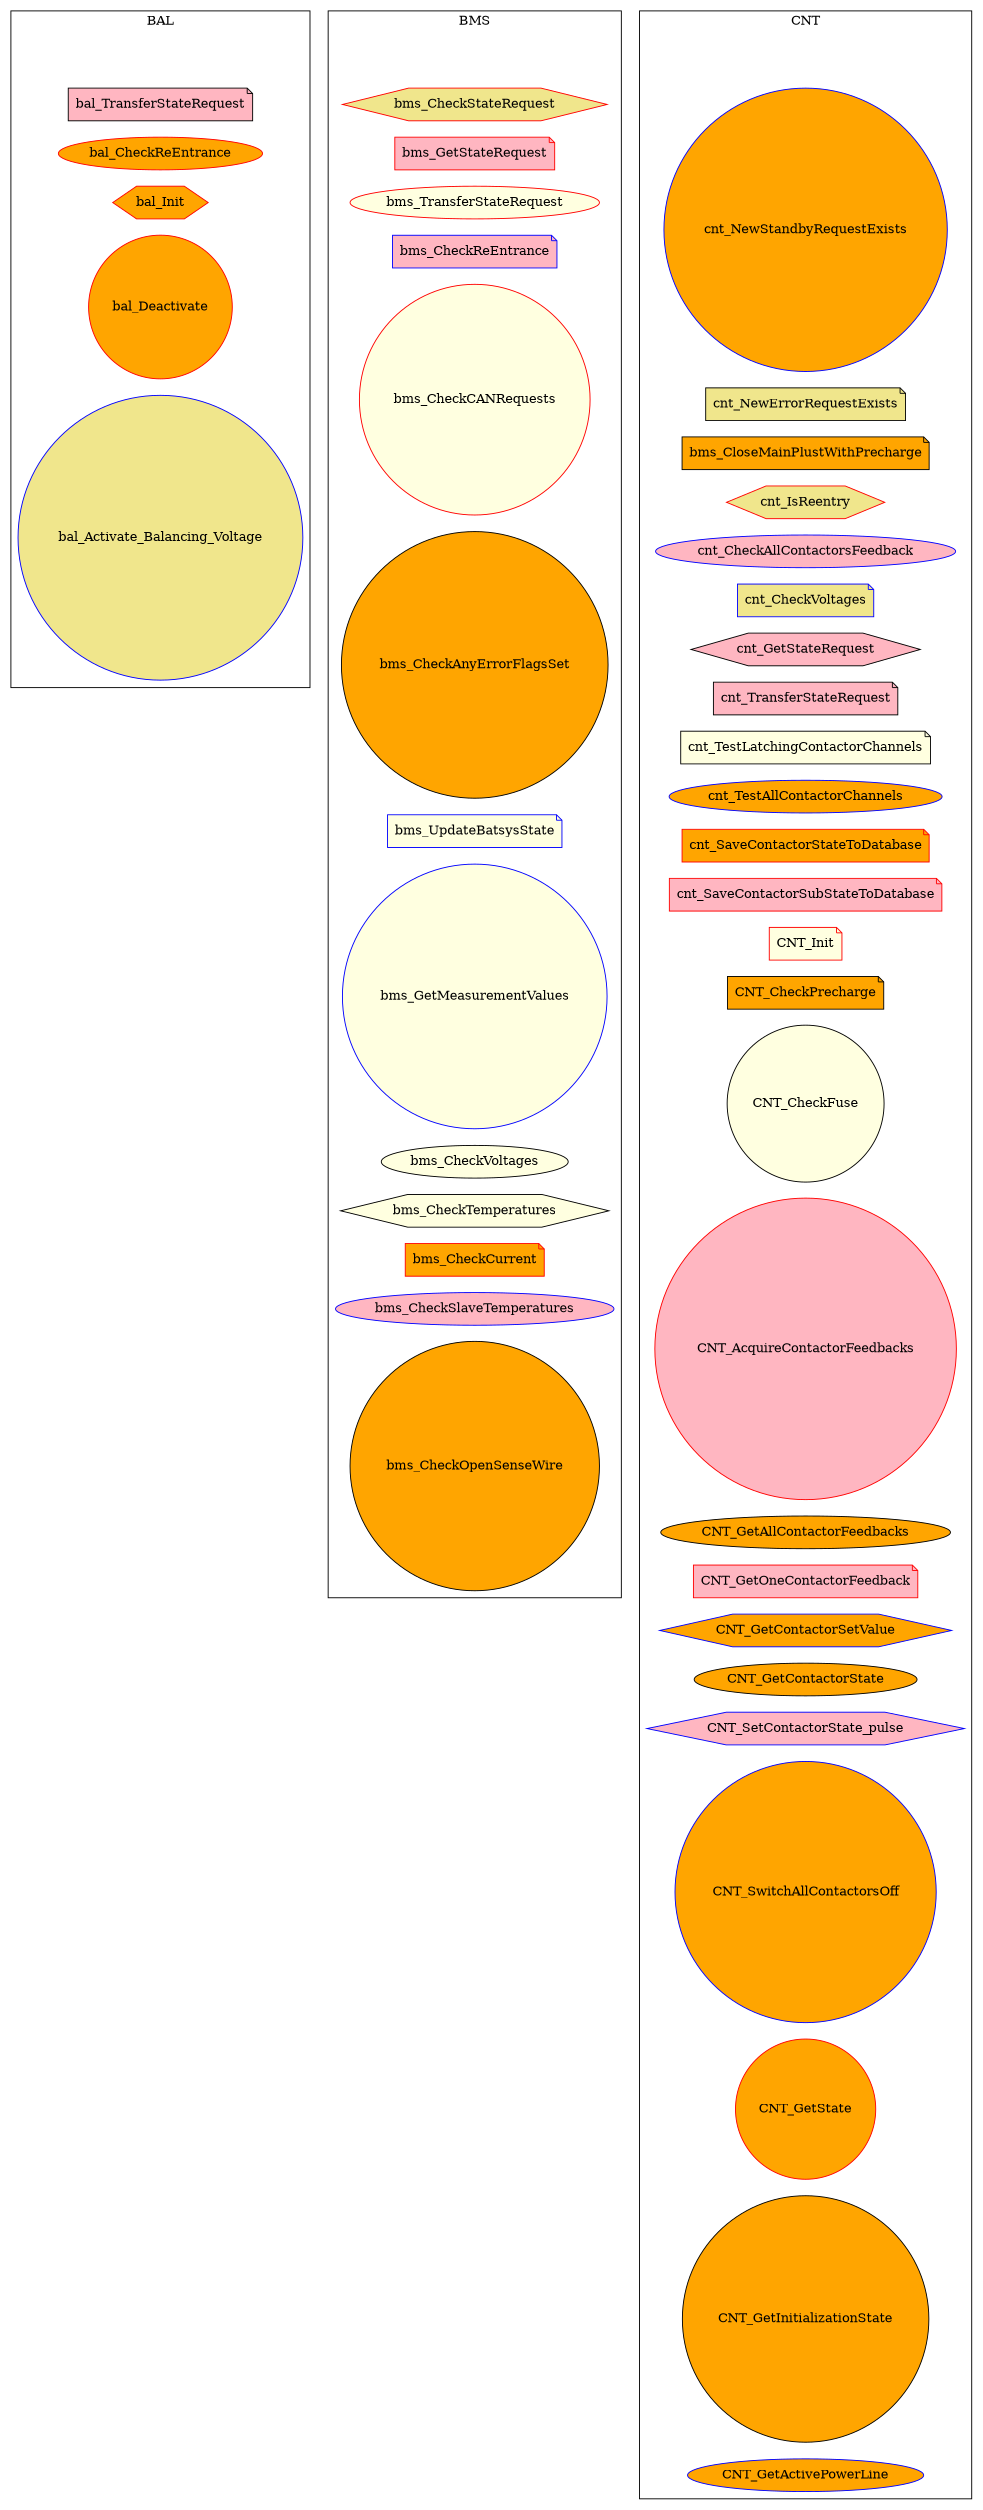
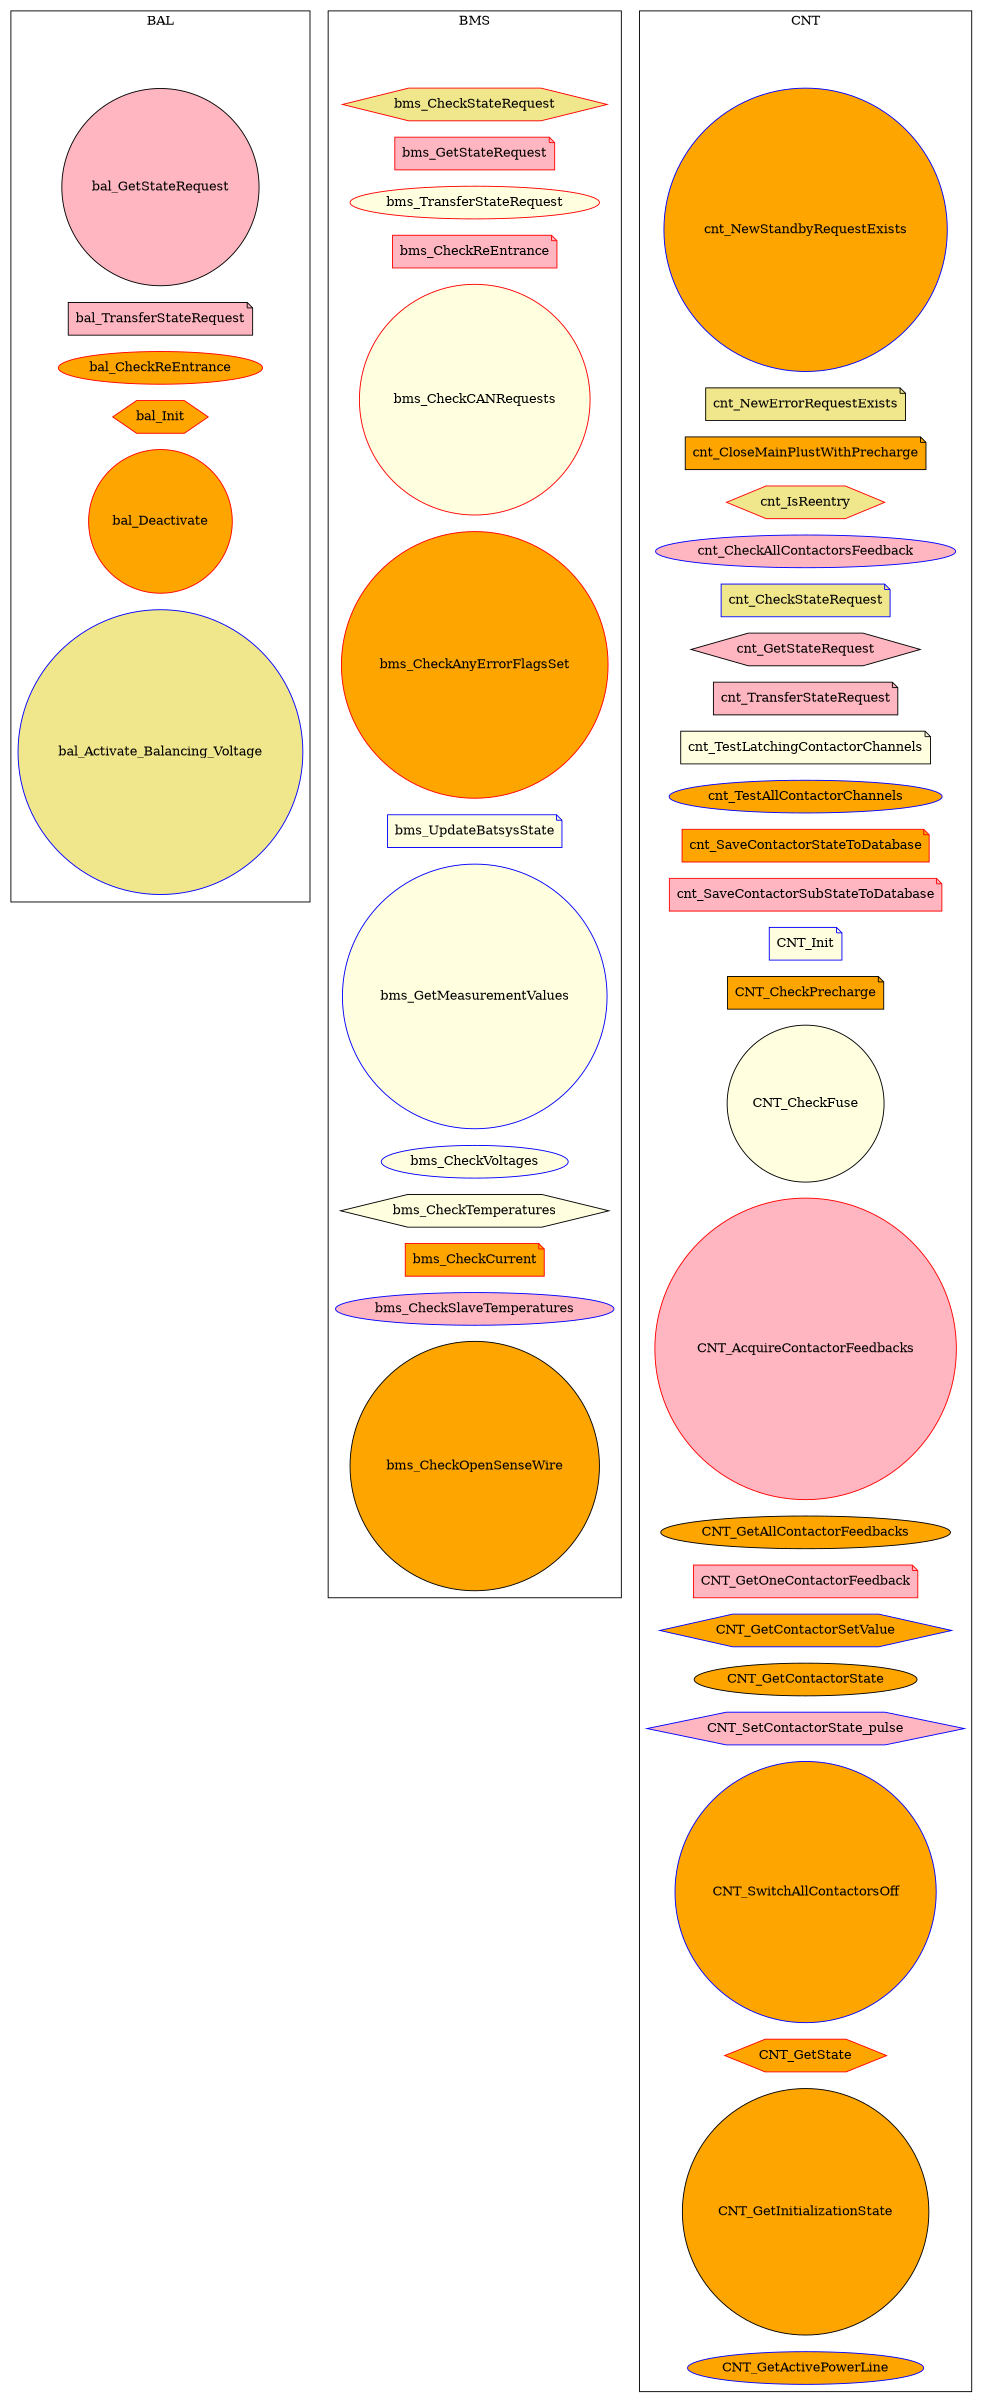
none -> (160, 187)
(475, 252) -> (475, 252)
(806, 453) -> (806, 453)
(806, 600) -> (806, 600)
(475, 665) -> (475, 665)
(806, 944) -> (806, 944)
(475, 1162) -> (475, 1162)
(806, 2109) -> (806, 2056)
